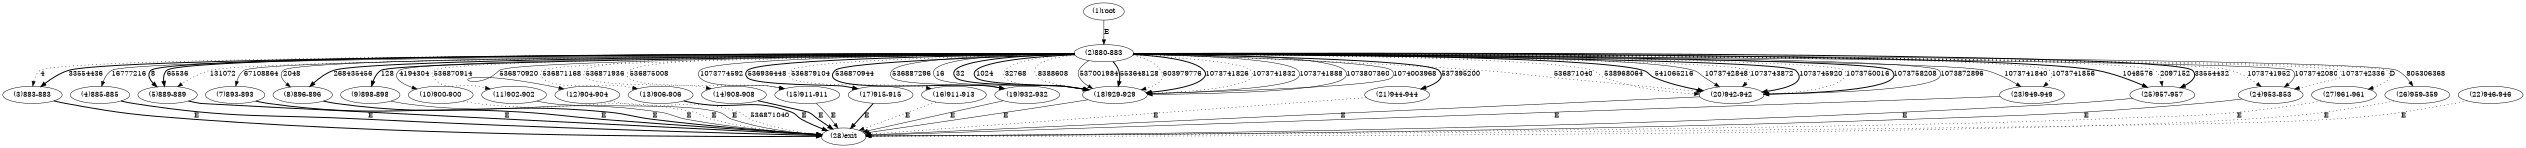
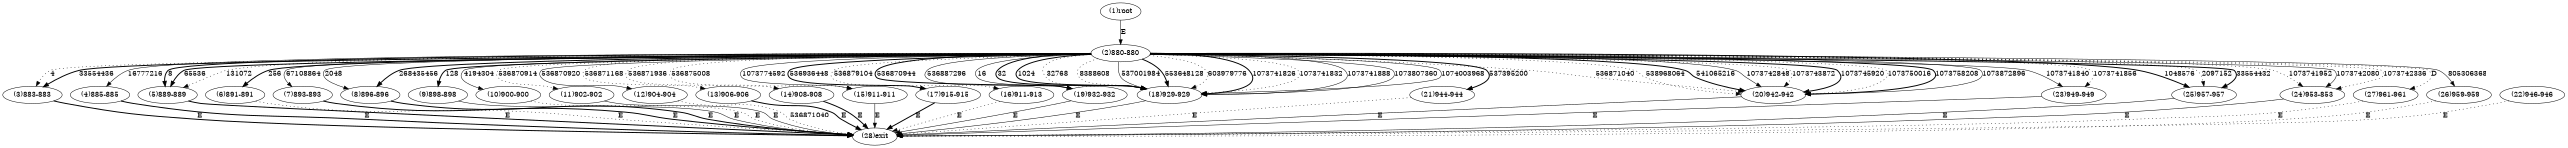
(1104, 53) -> (1121, 53)
none -> (235, 95)
(2417, 95) -> (2459, 95)
